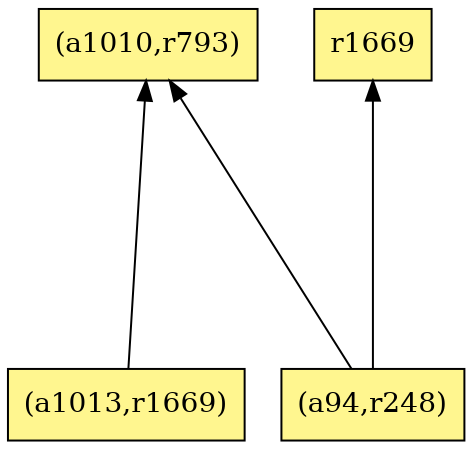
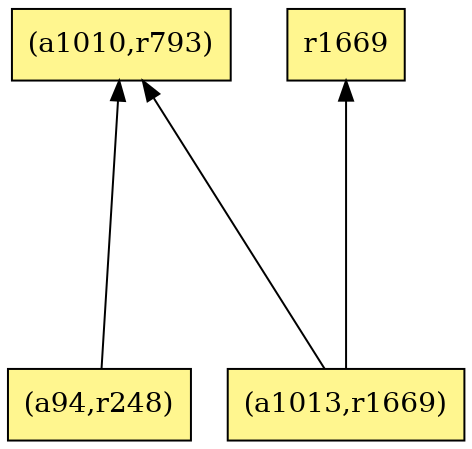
(373, 235) -> (346, 235)
